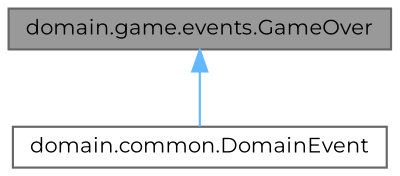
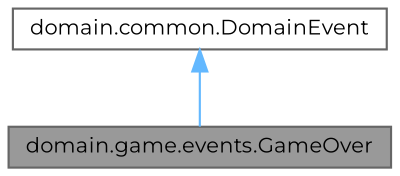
(200, 99) -> (200, 99)
